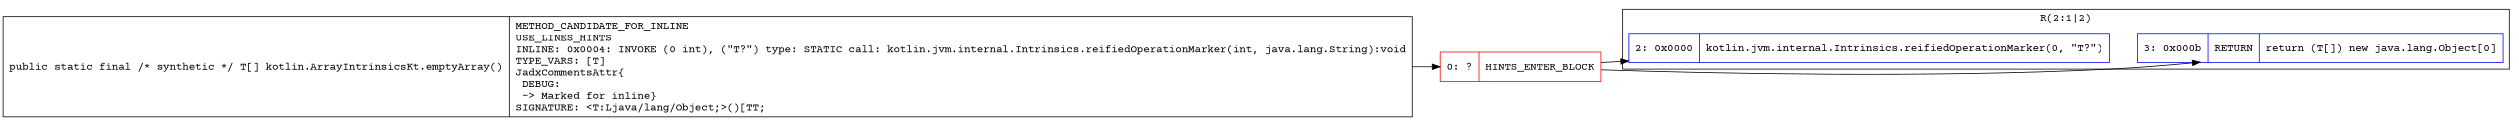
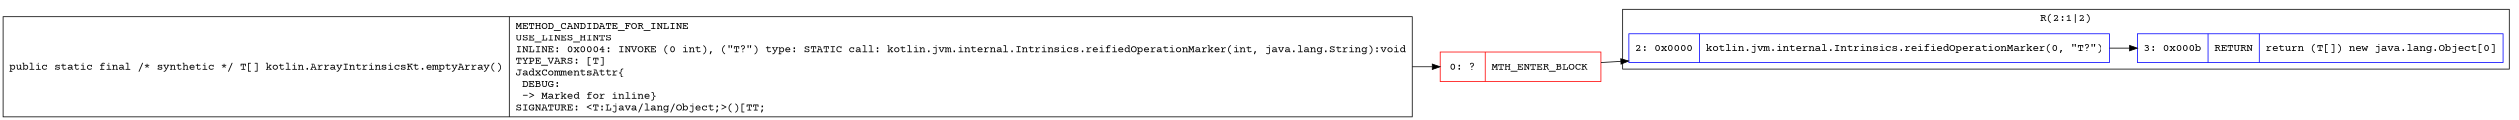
(1540, 66) -> (1540, 66)
(1897, 74) -> (2120, 48)
